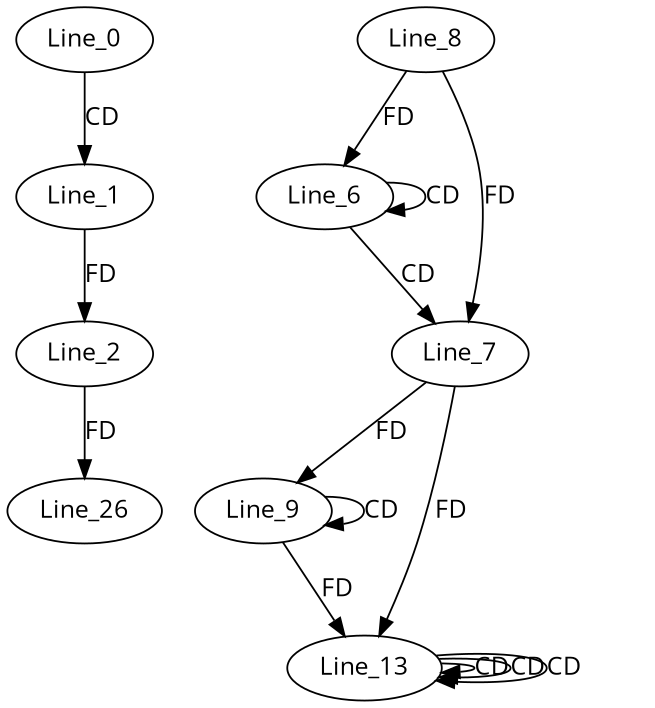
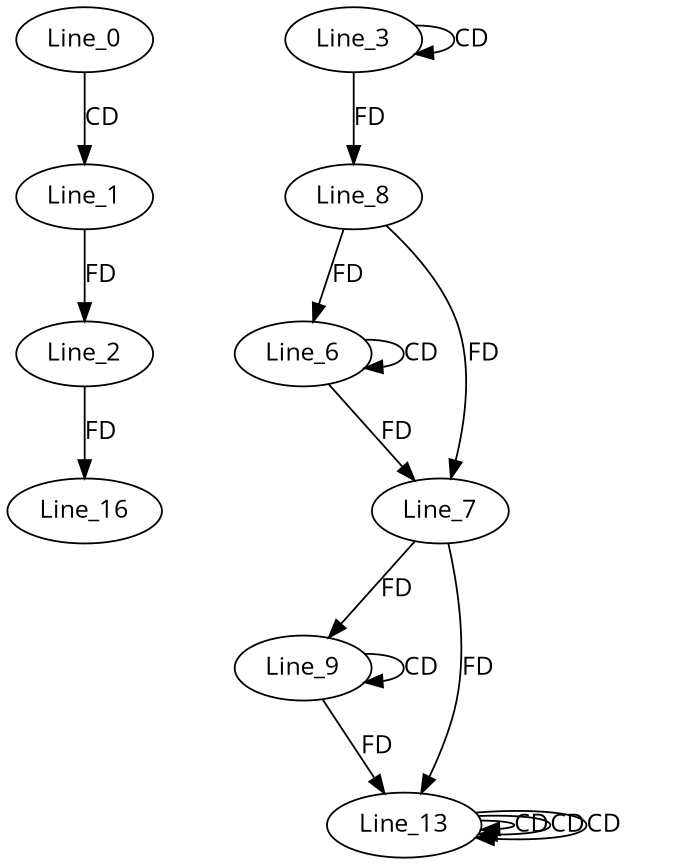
none -> (354, 40)
(419, 275) -> (398, 432)
(85, 511) -> (85, 511)
